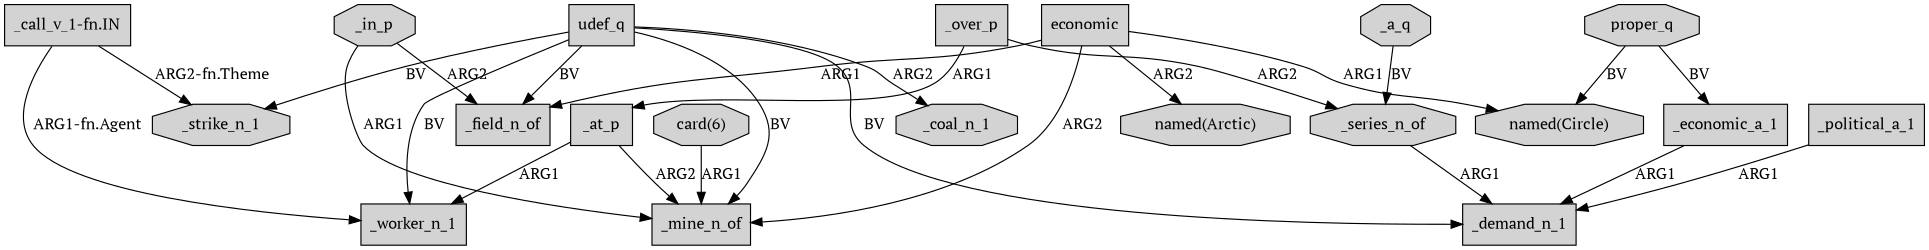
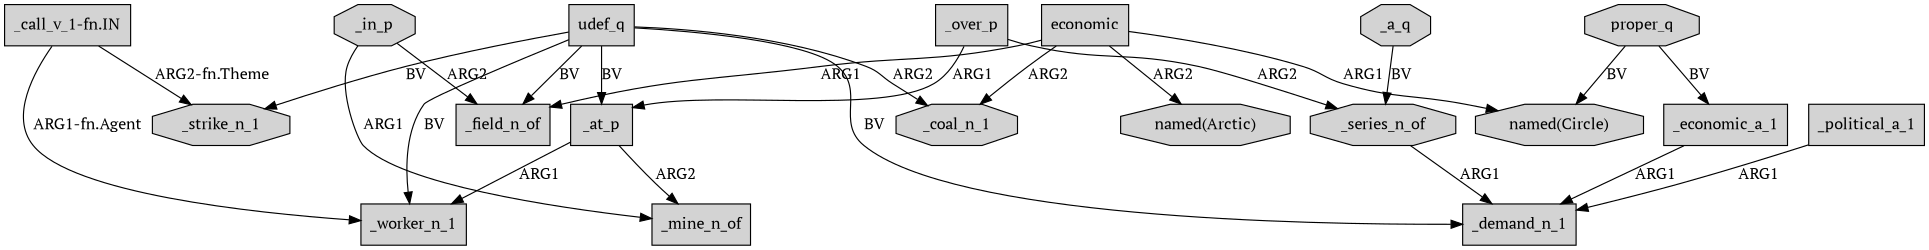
(745, 86) -> (602, 69)
(701, 125) -> none
(973, 175) -> (1022, 71)
